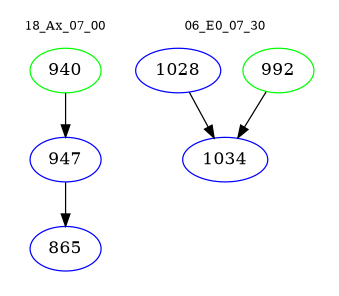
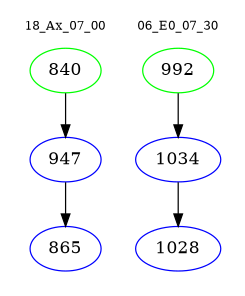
(66, 71) -> (66, 71)
(199, 110) -> (178, 198)
